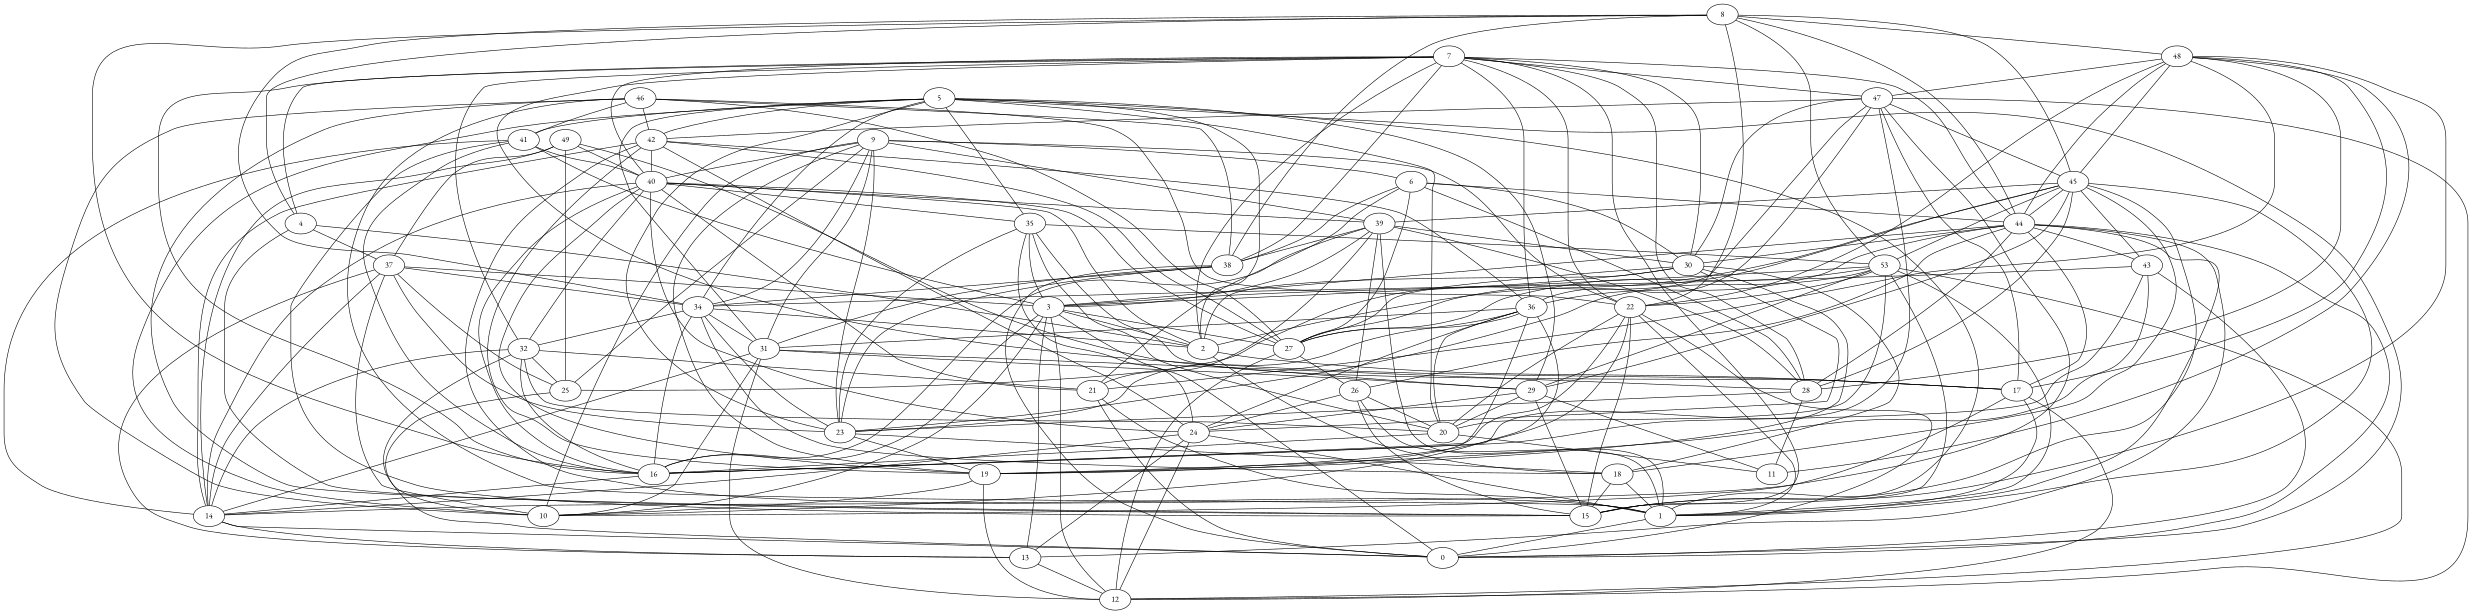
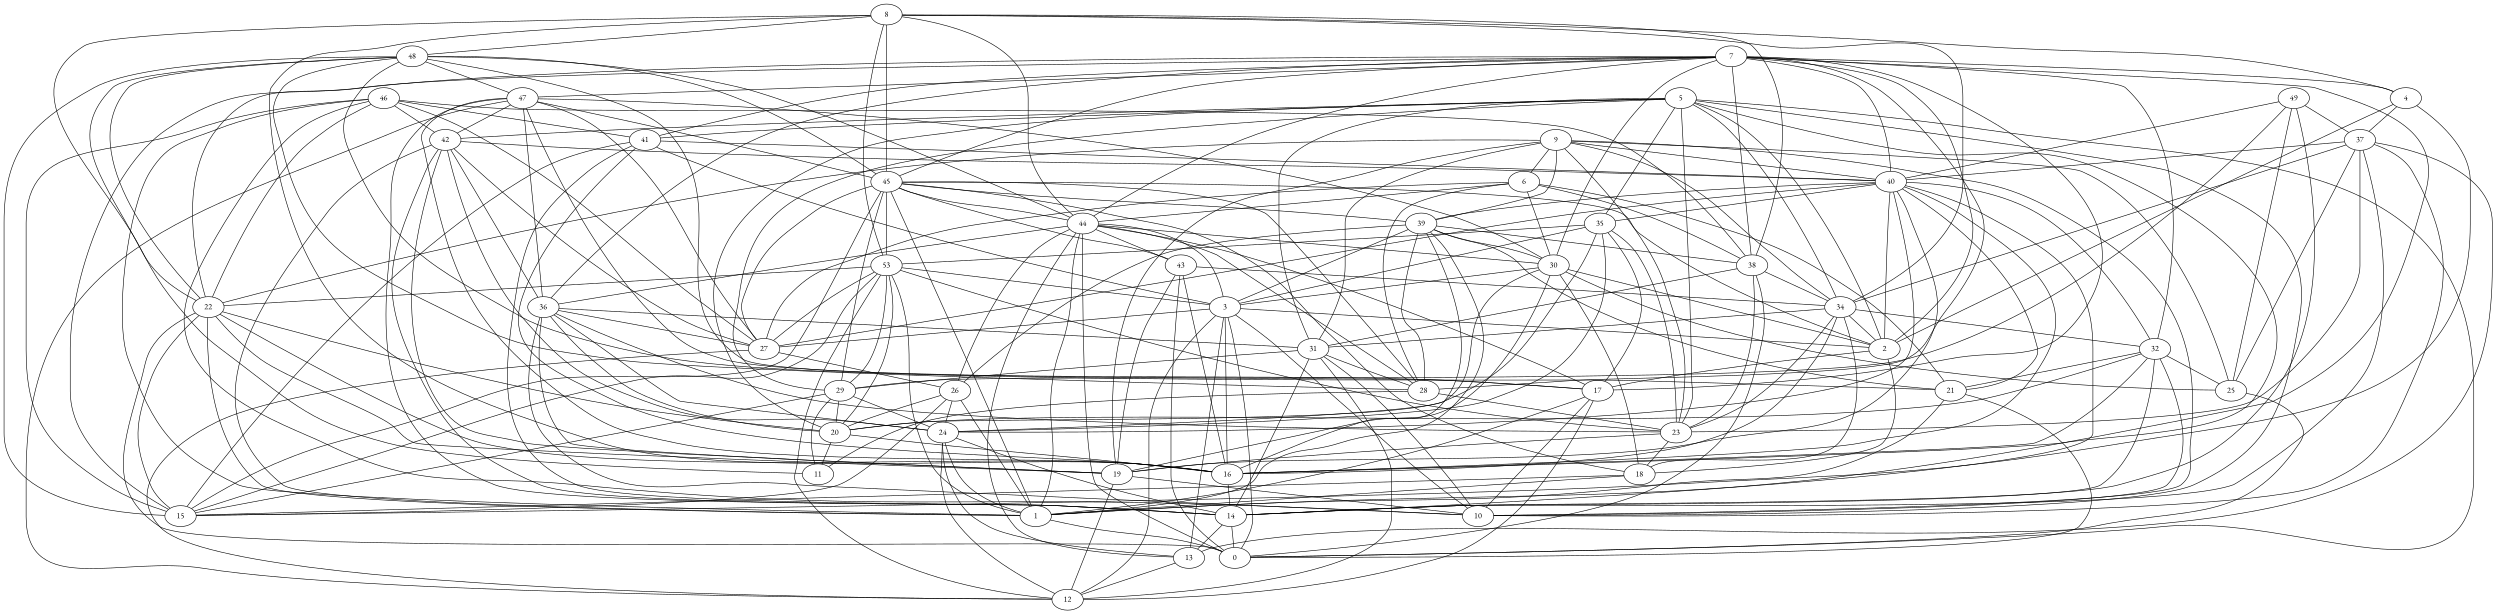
none -> (1158, 72)
none -> (1301, 75)
(703, 285) -> (2136, 160)
